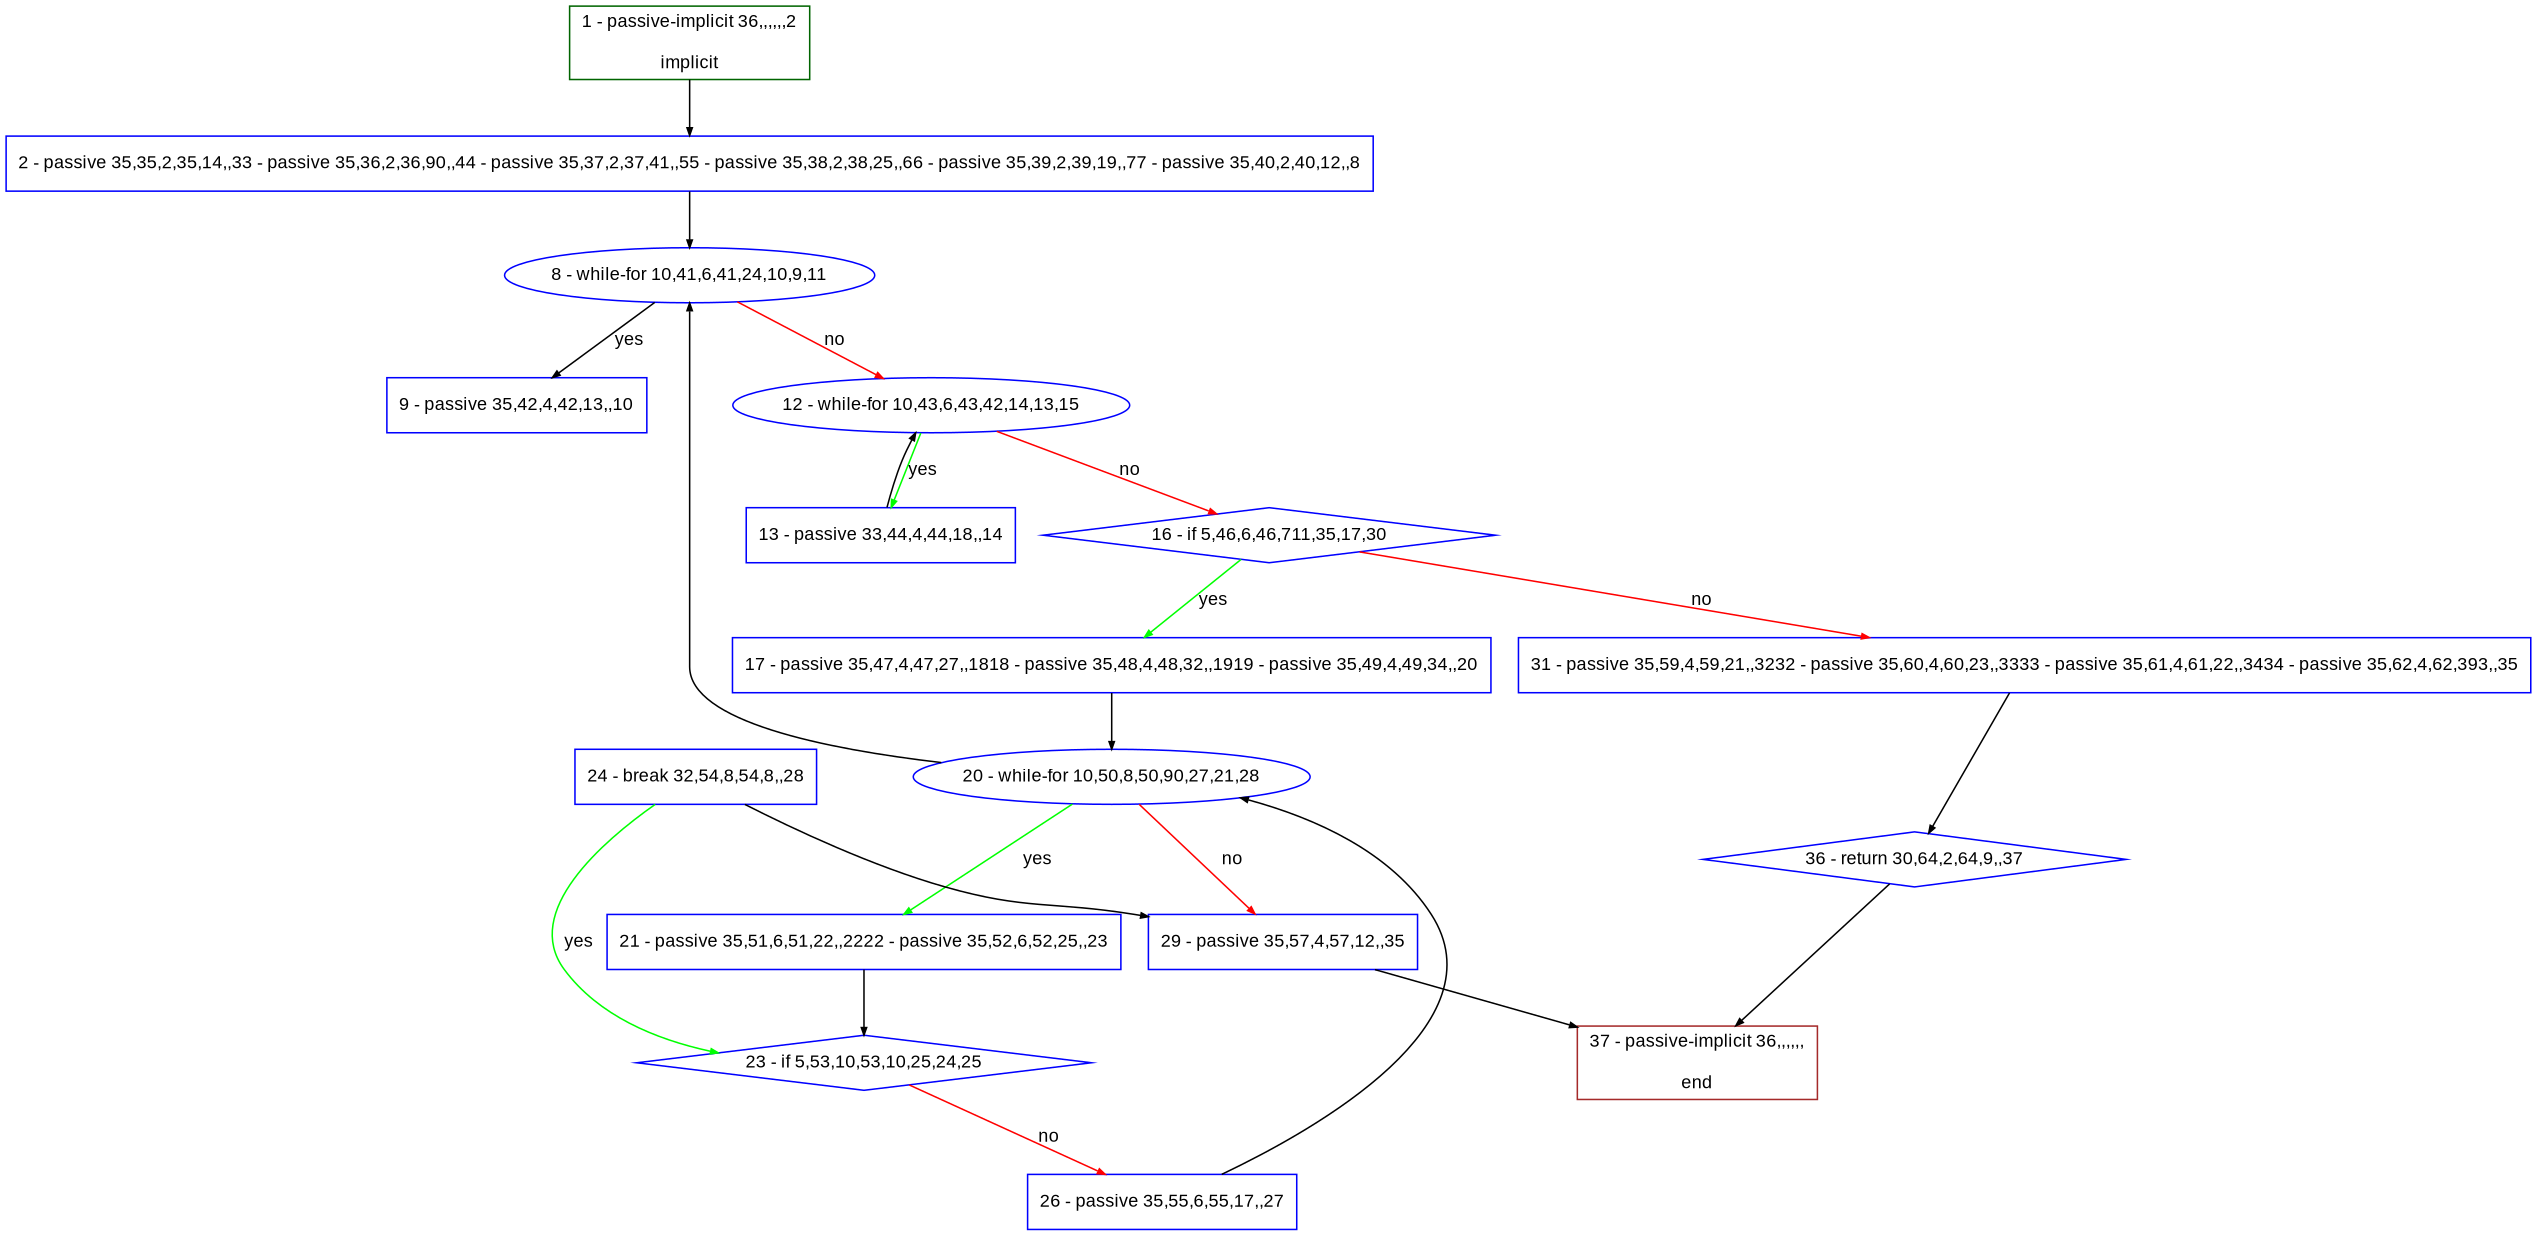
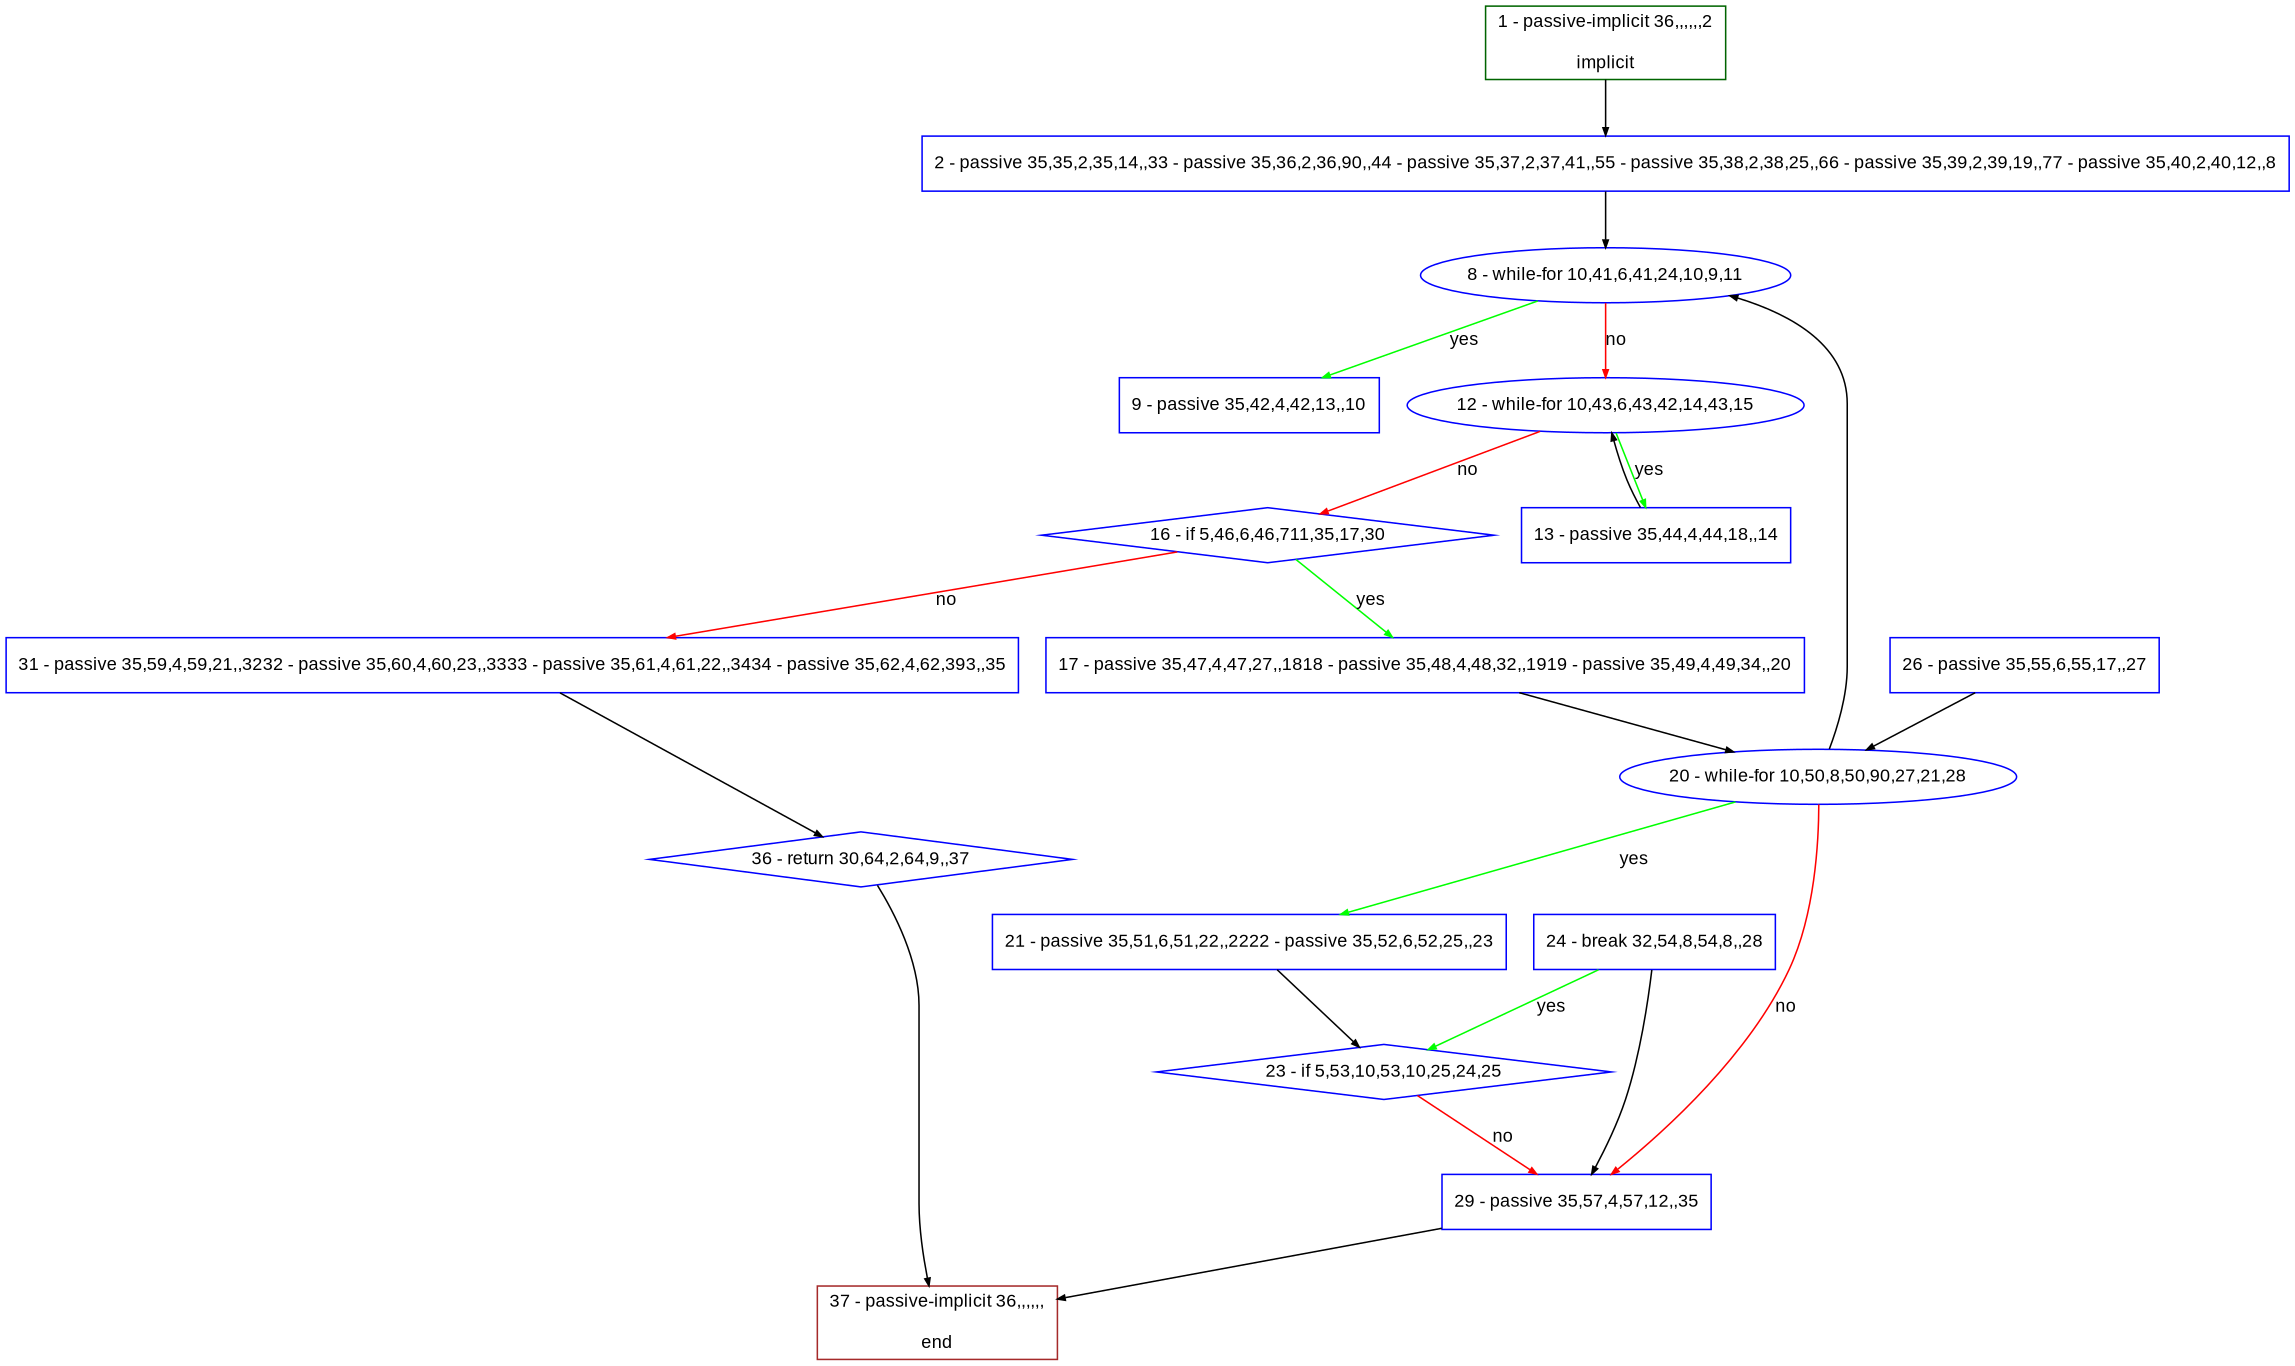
(607, 338) -> (1434, 338)
(931, 405) -> (1606, 405)
(881, 535) -> (1656, 535)
(1003, 1128) -> (1474, 1133)
